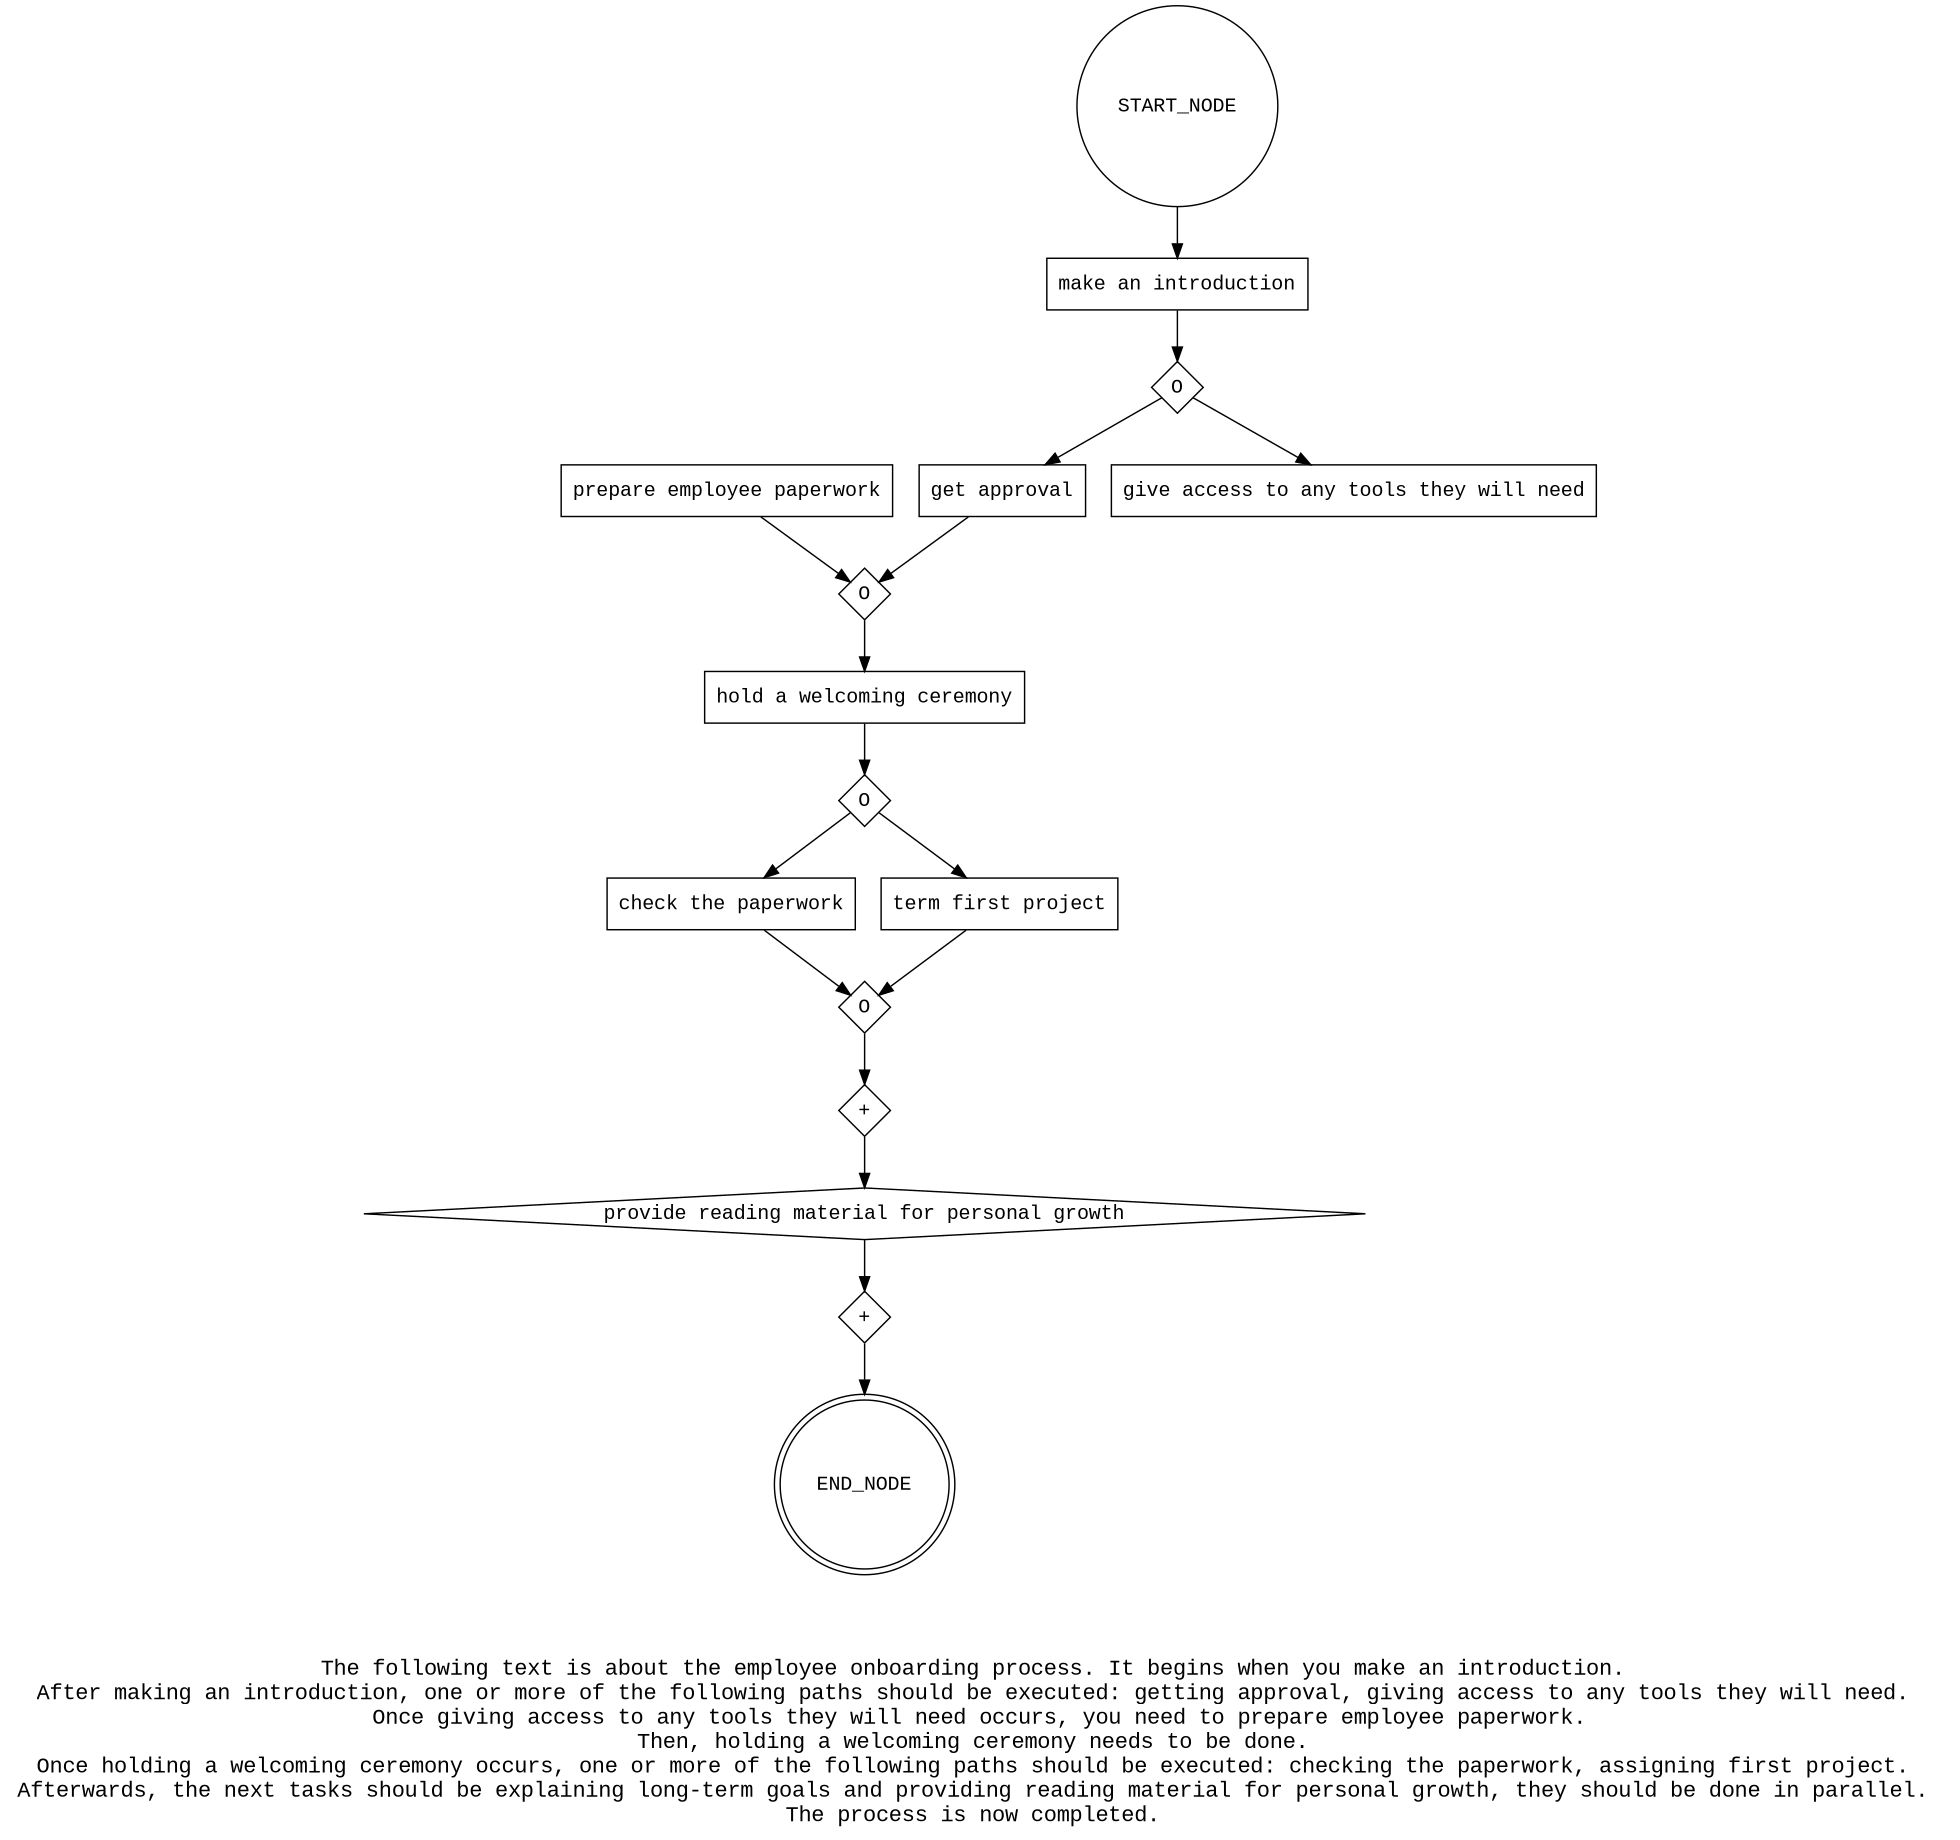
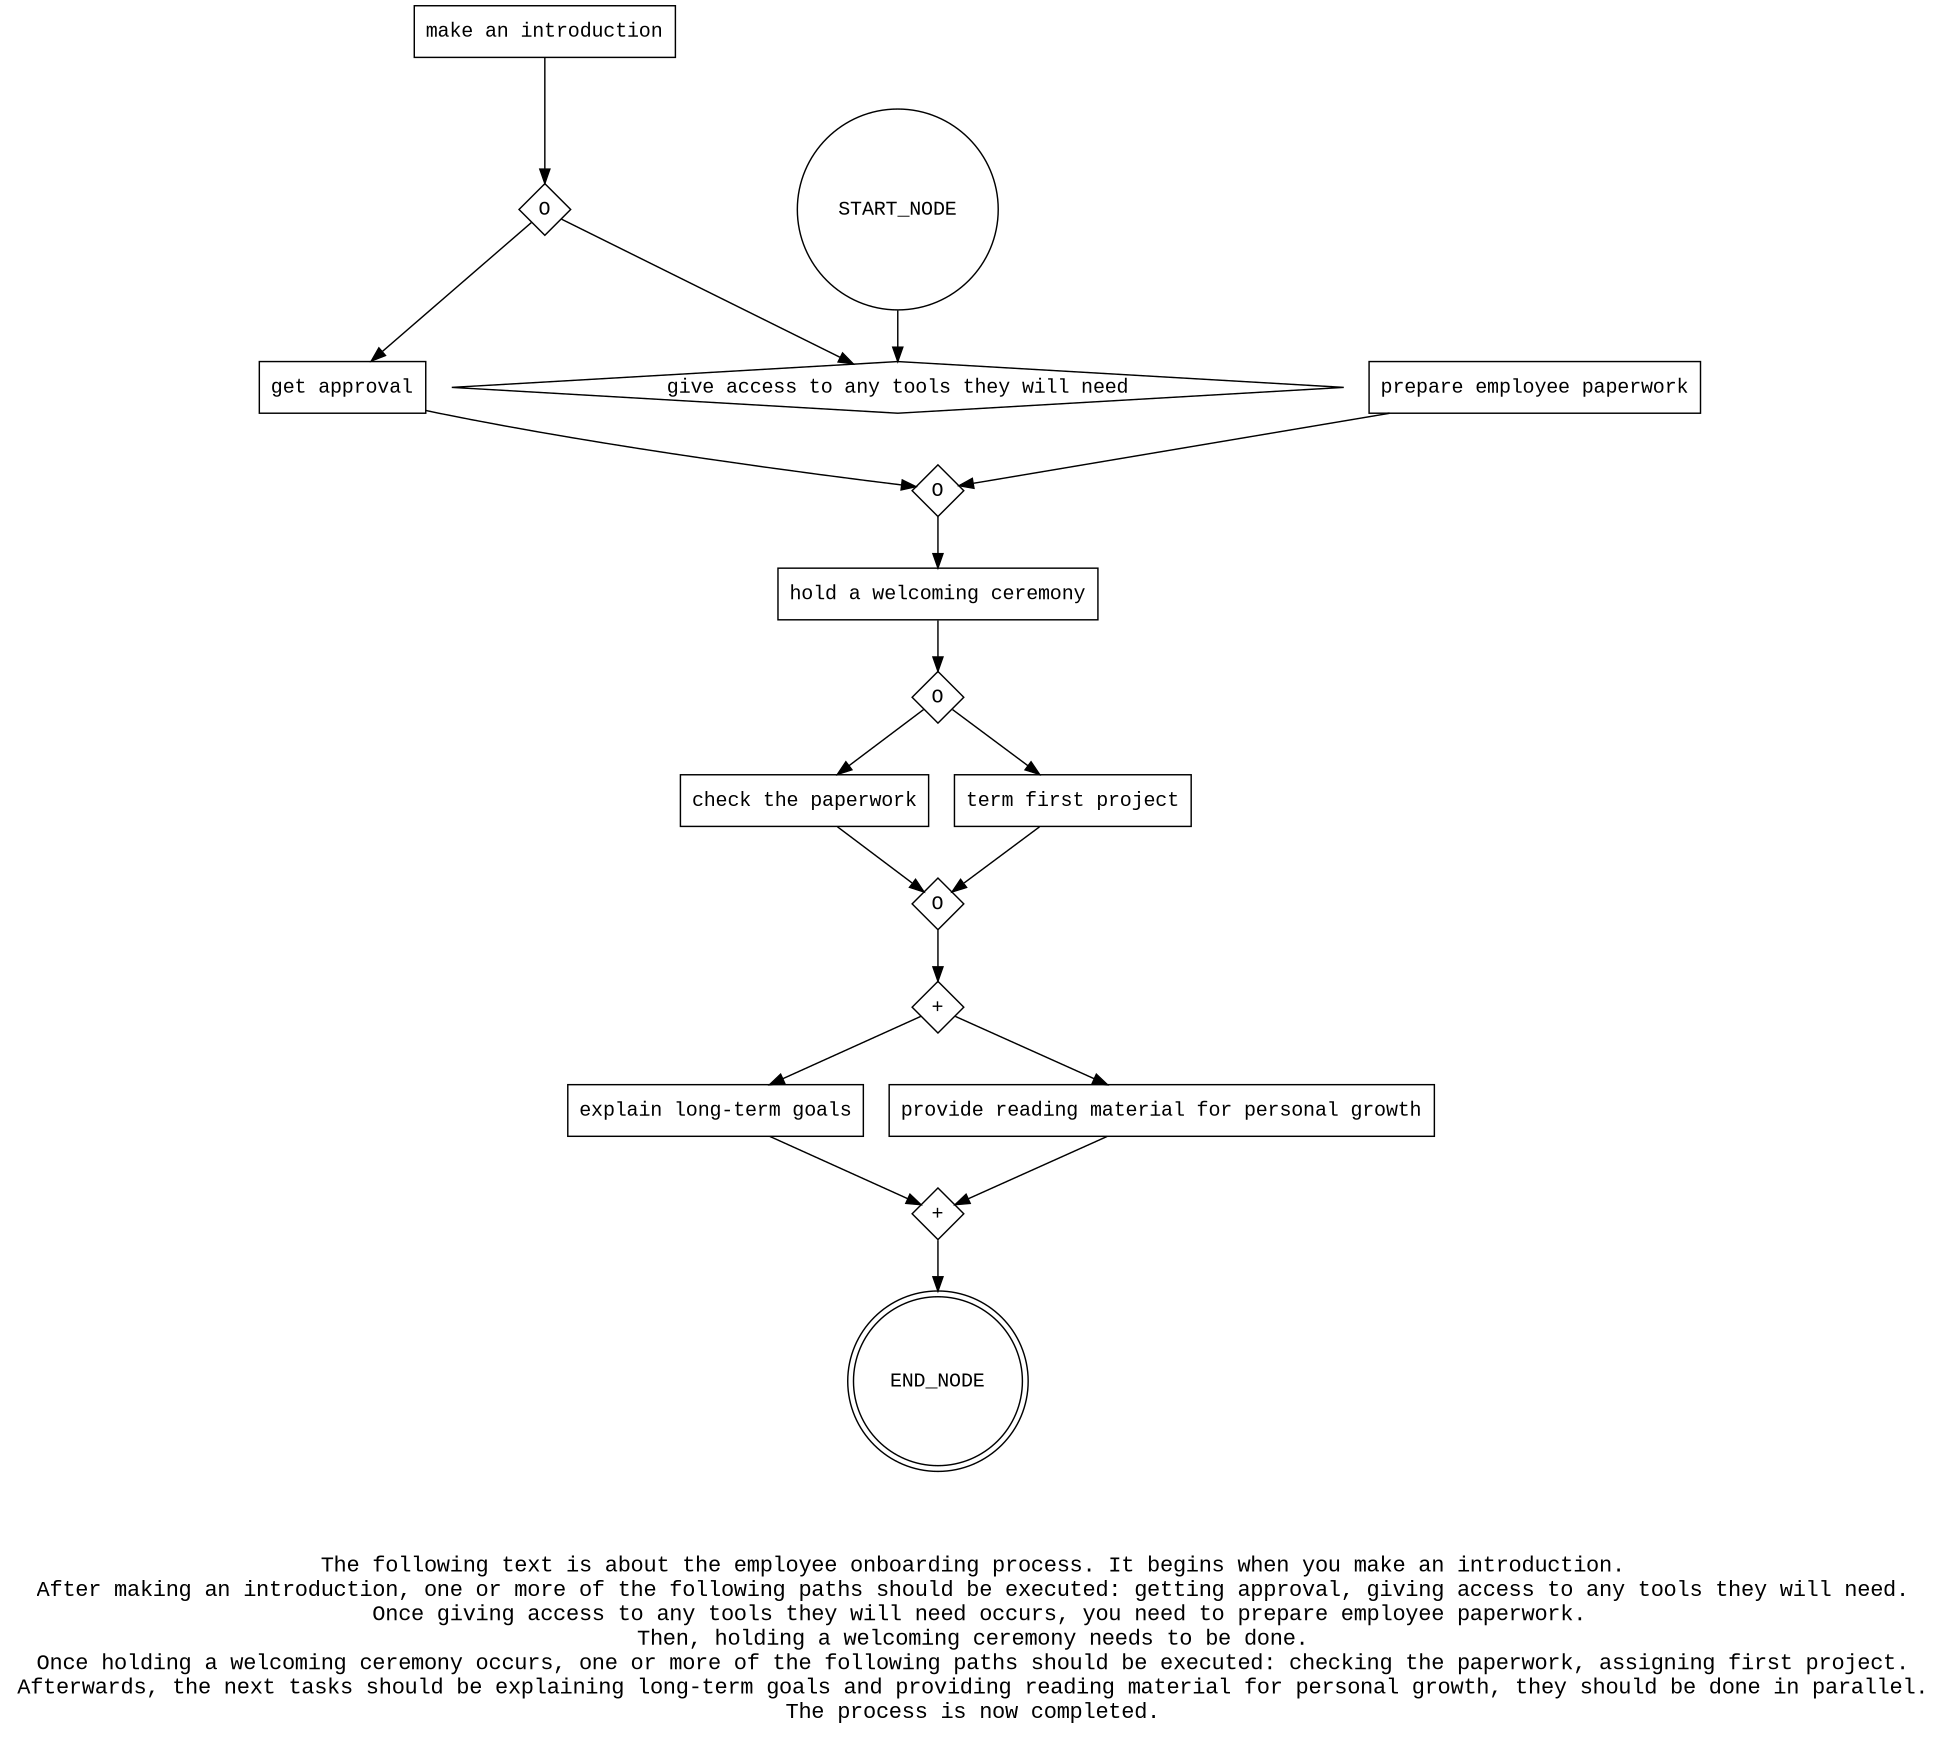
(1177, 225) -> (898, 329)
(1354, 491) -> (898, 387)
none -> (716, 1111)
(865, 1214) -> (1162, 1111)
